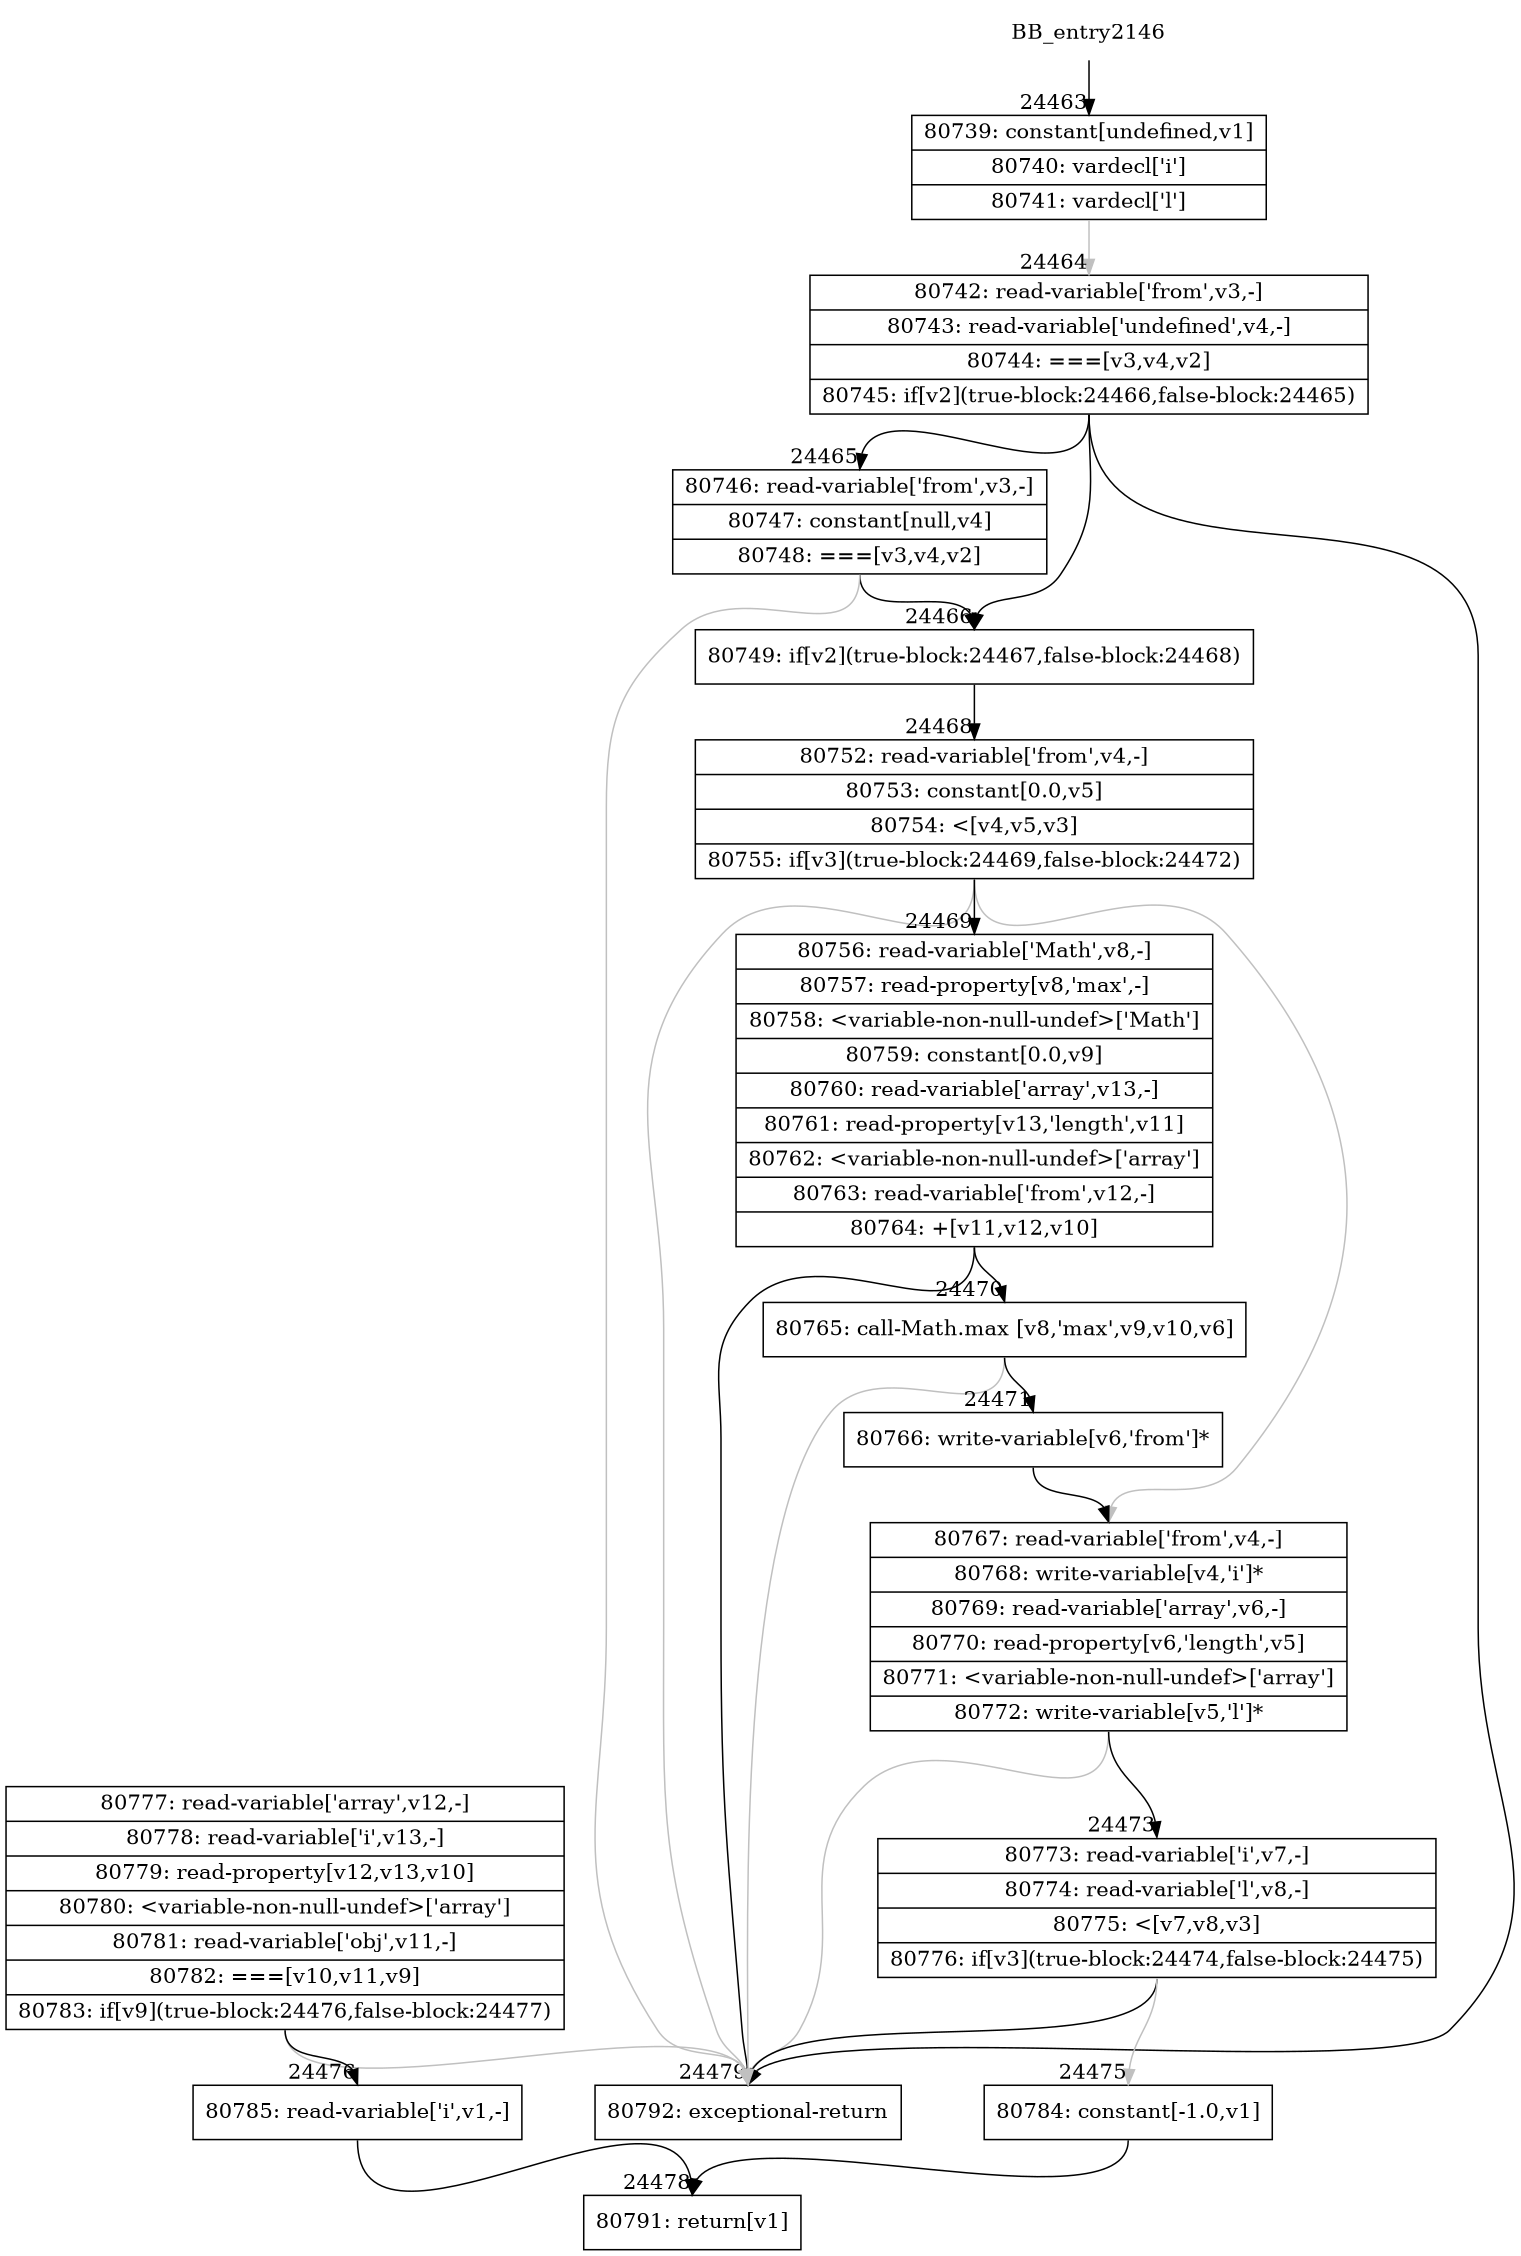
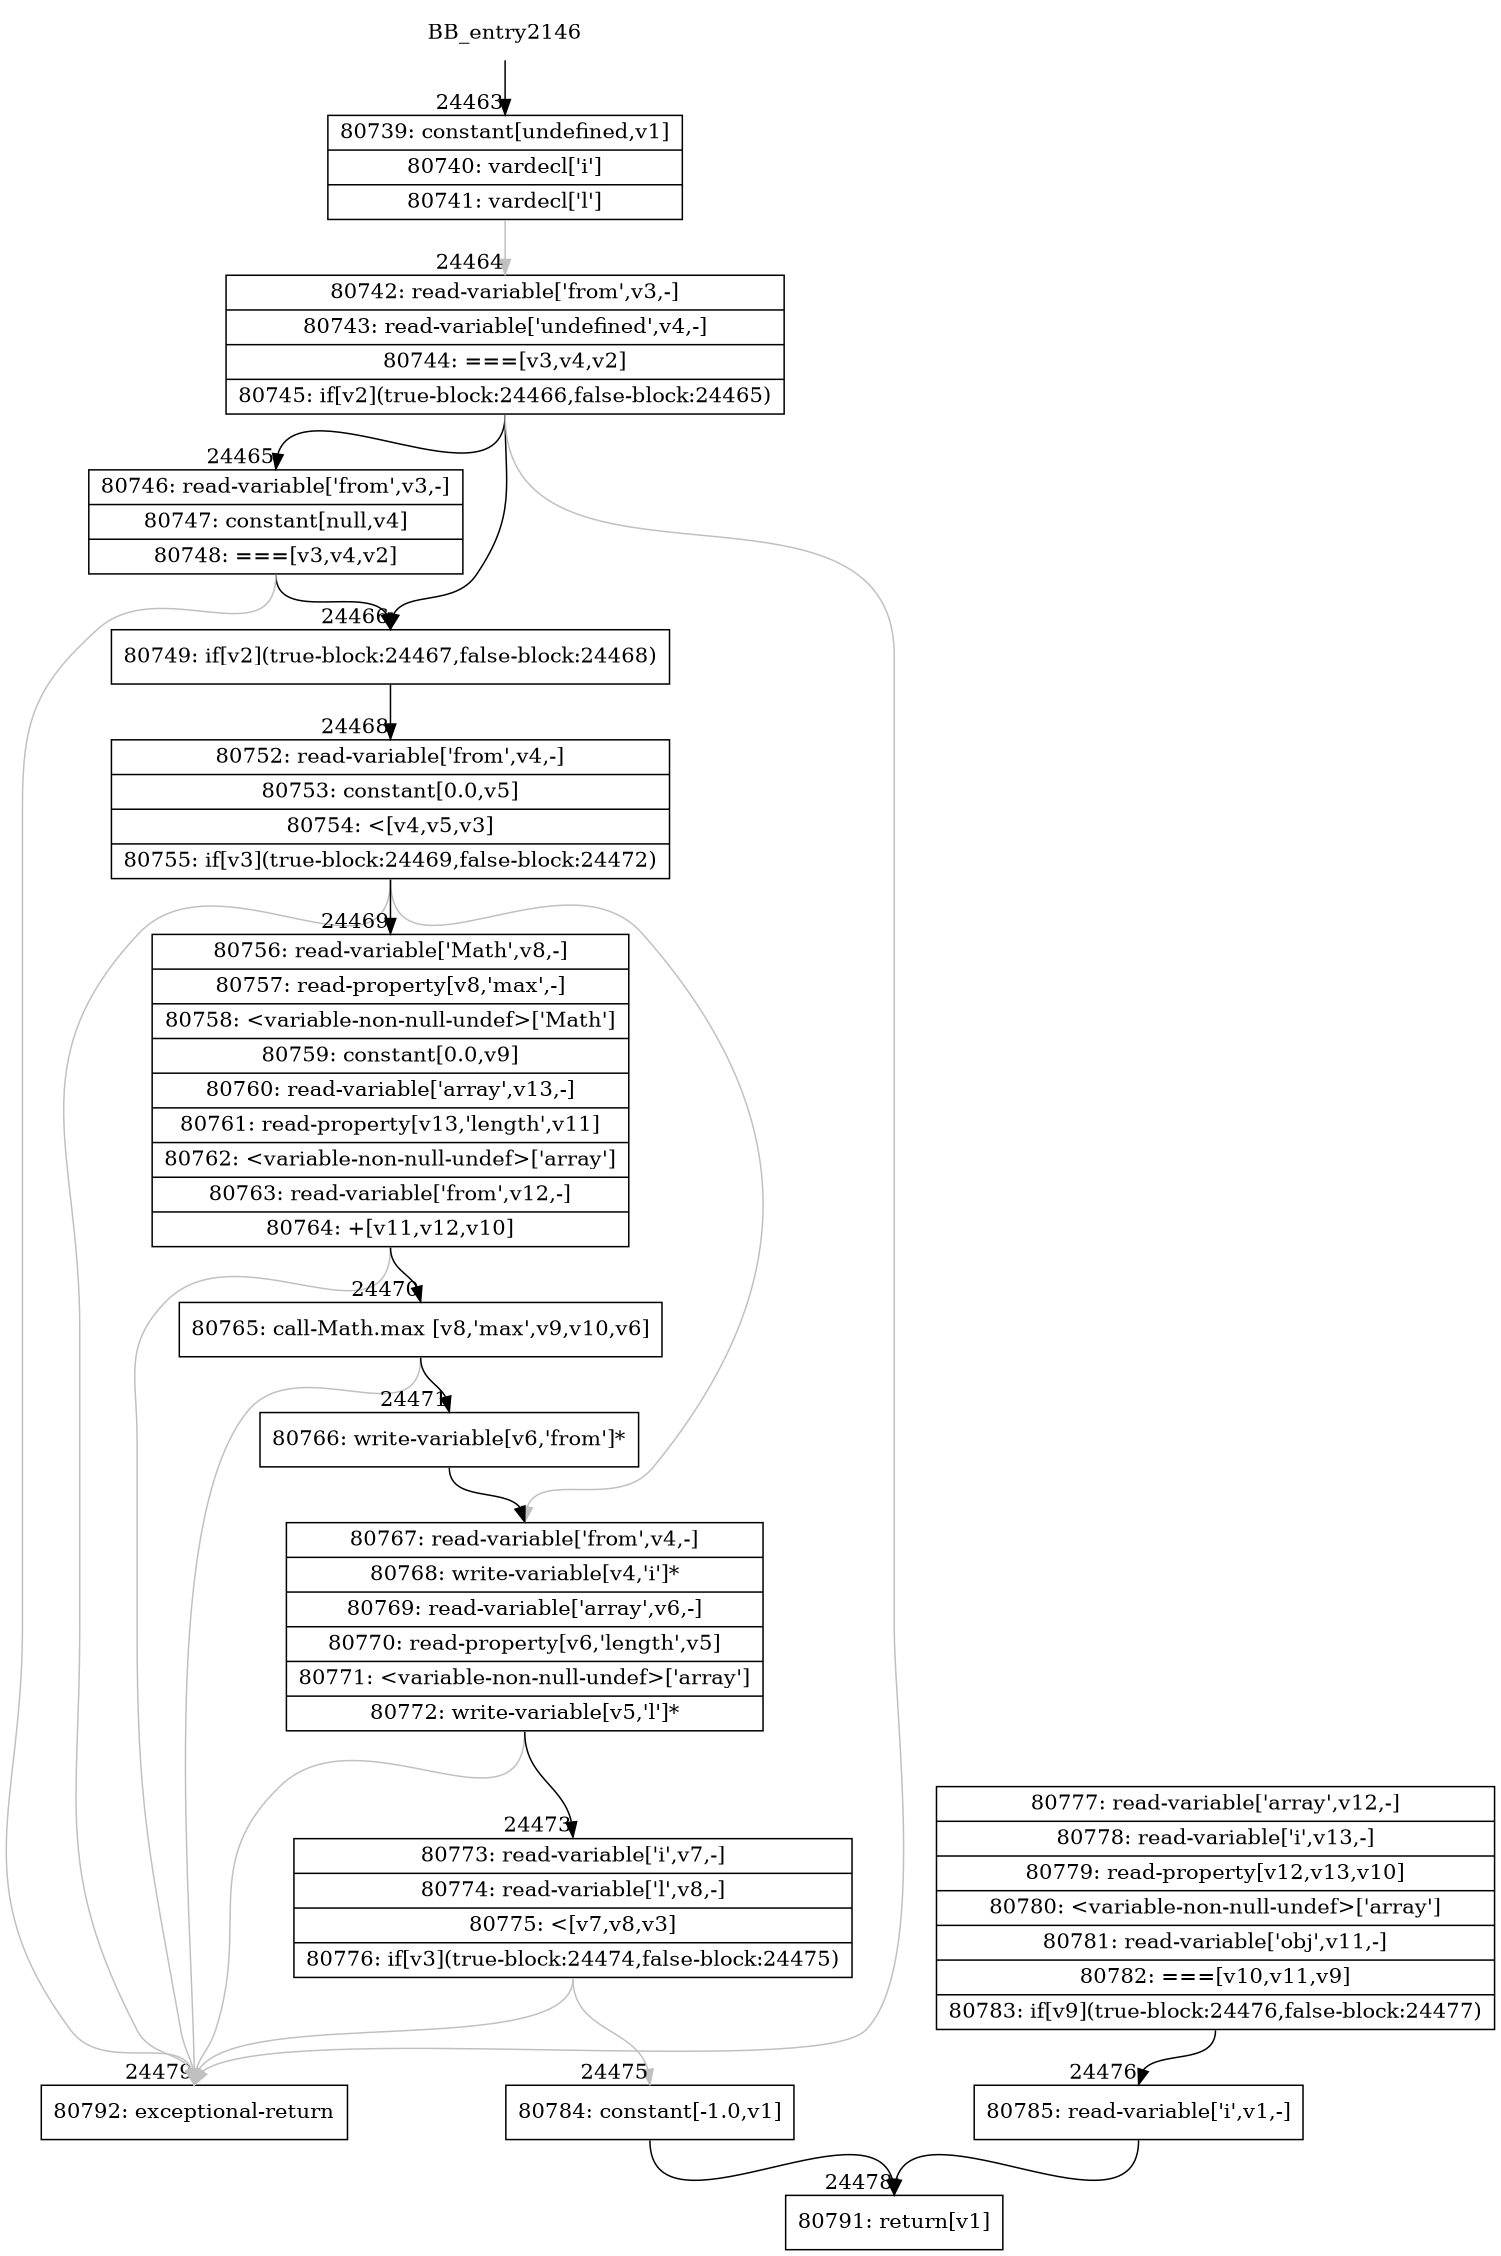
(1478, 1448) -> (894, 1426)
(721, 1552) -> (137, 1554)
(960, 2032) -> (391, 2031)
(509, 2058) -> none
